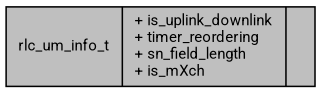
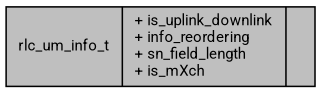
(197, 37) -> (193, 37)
